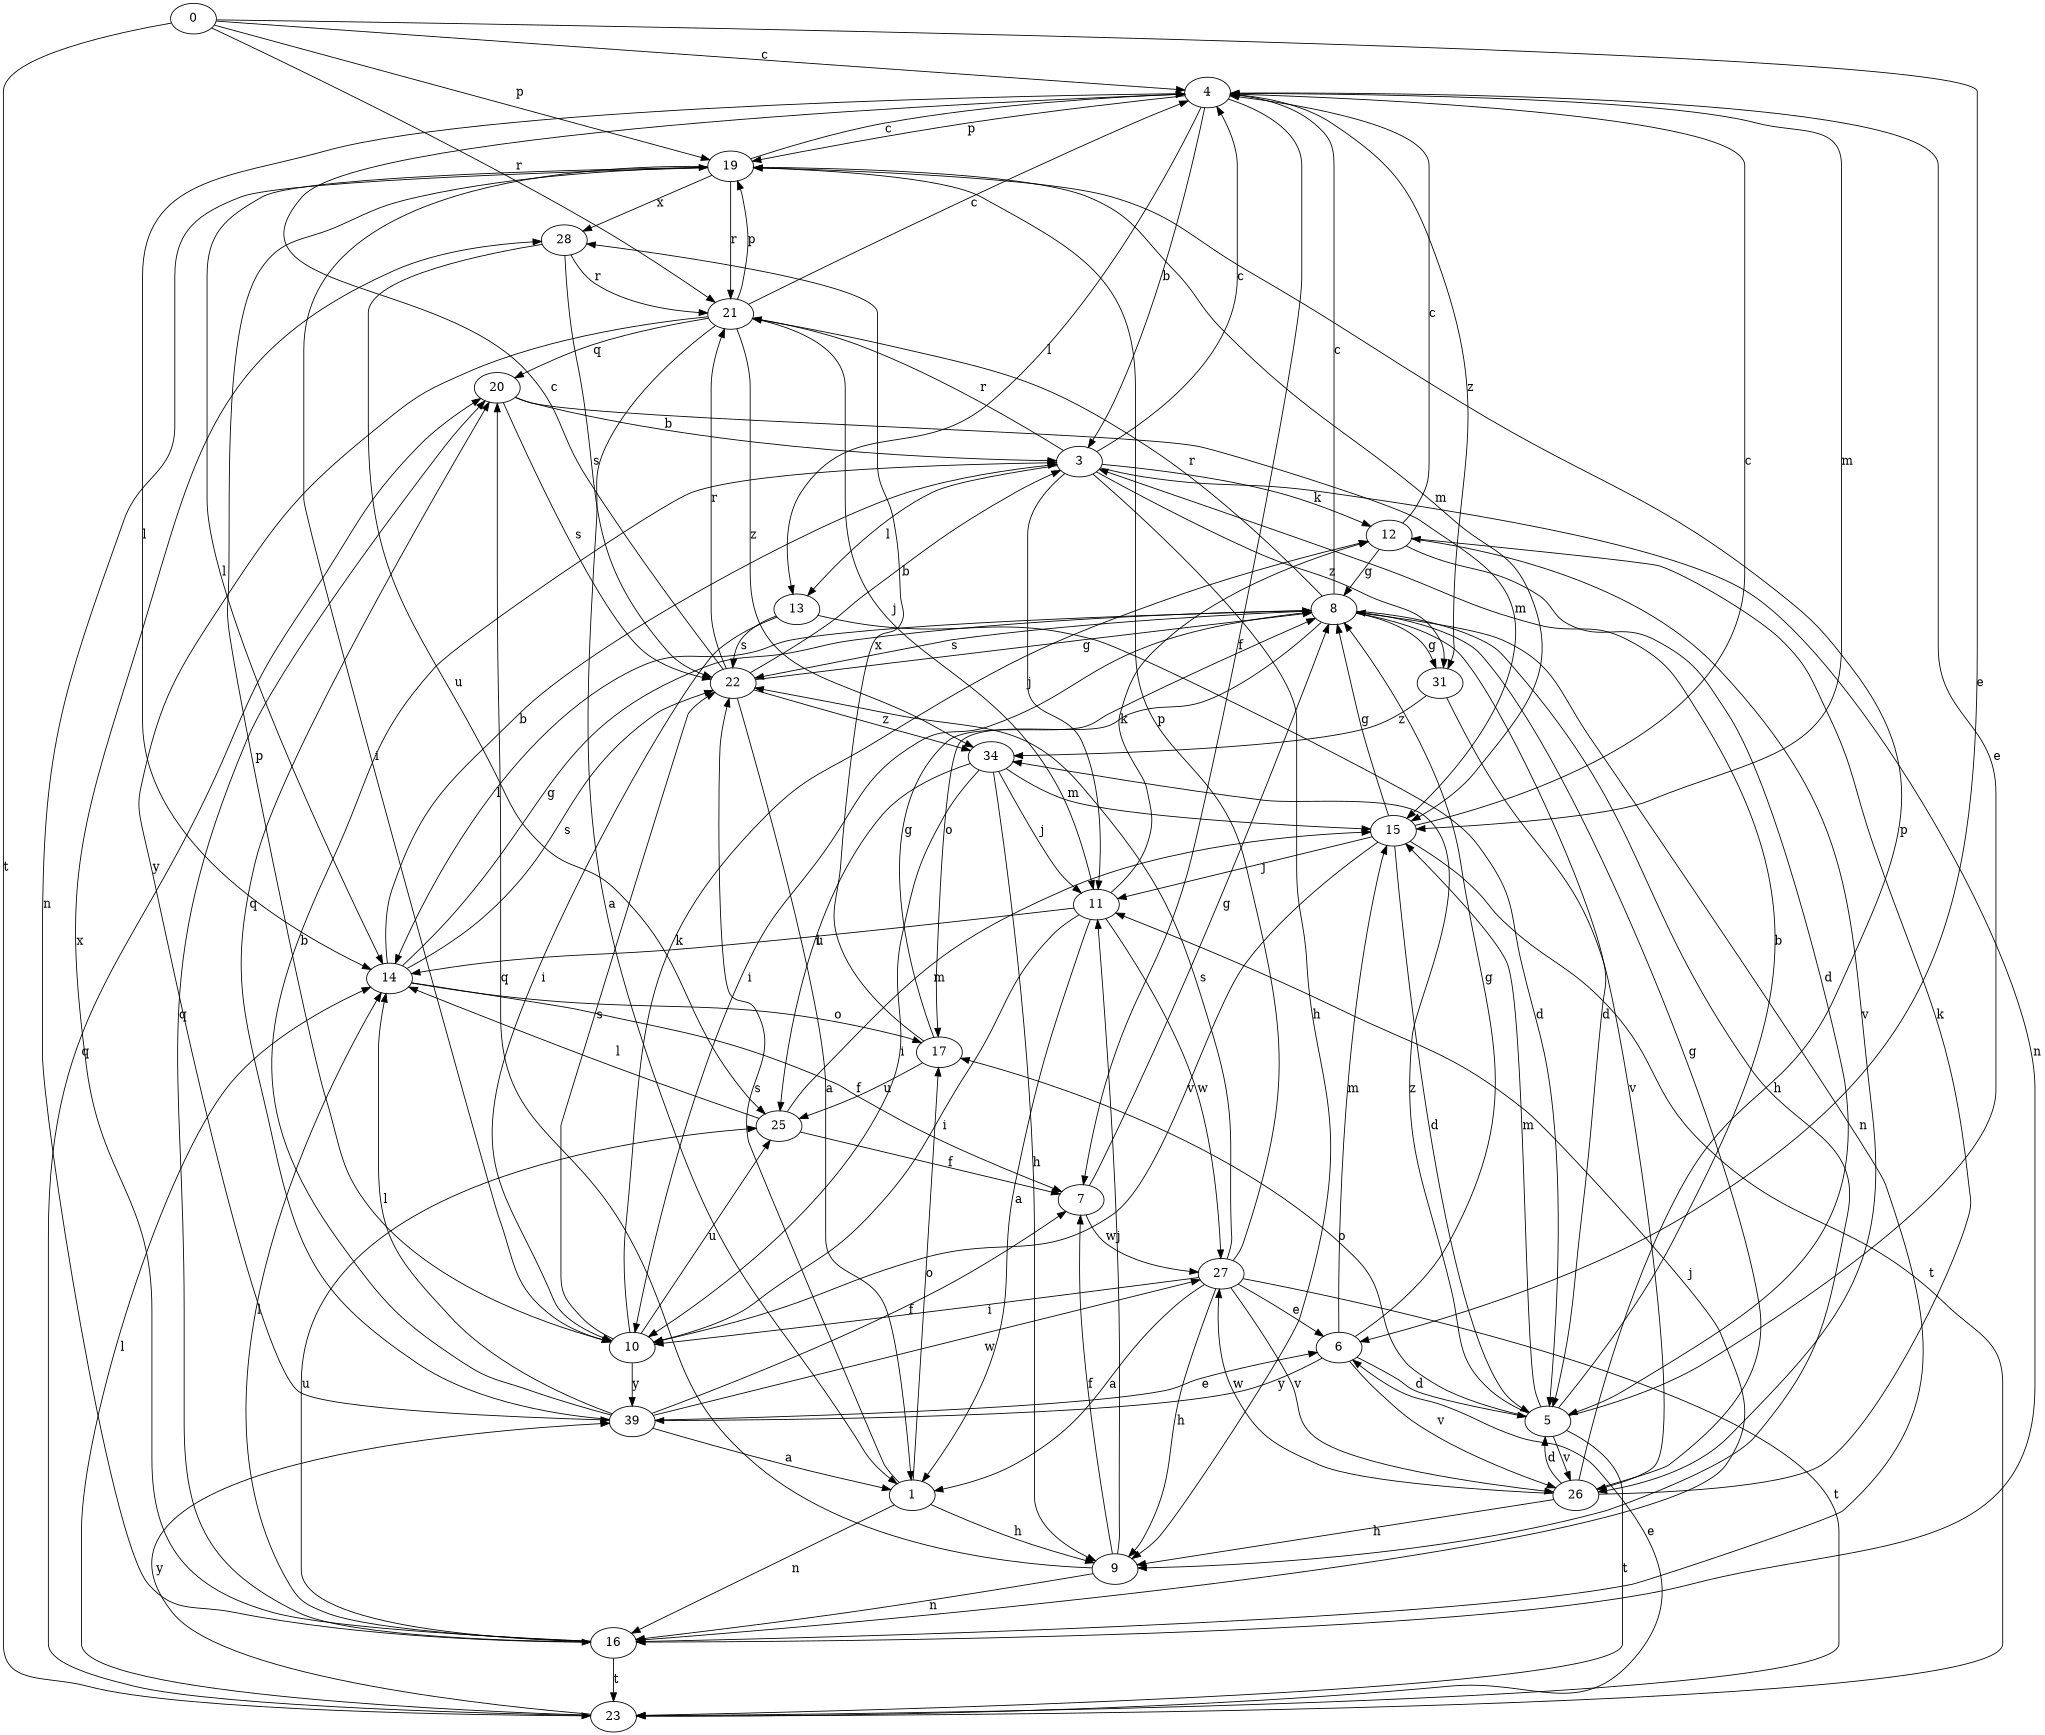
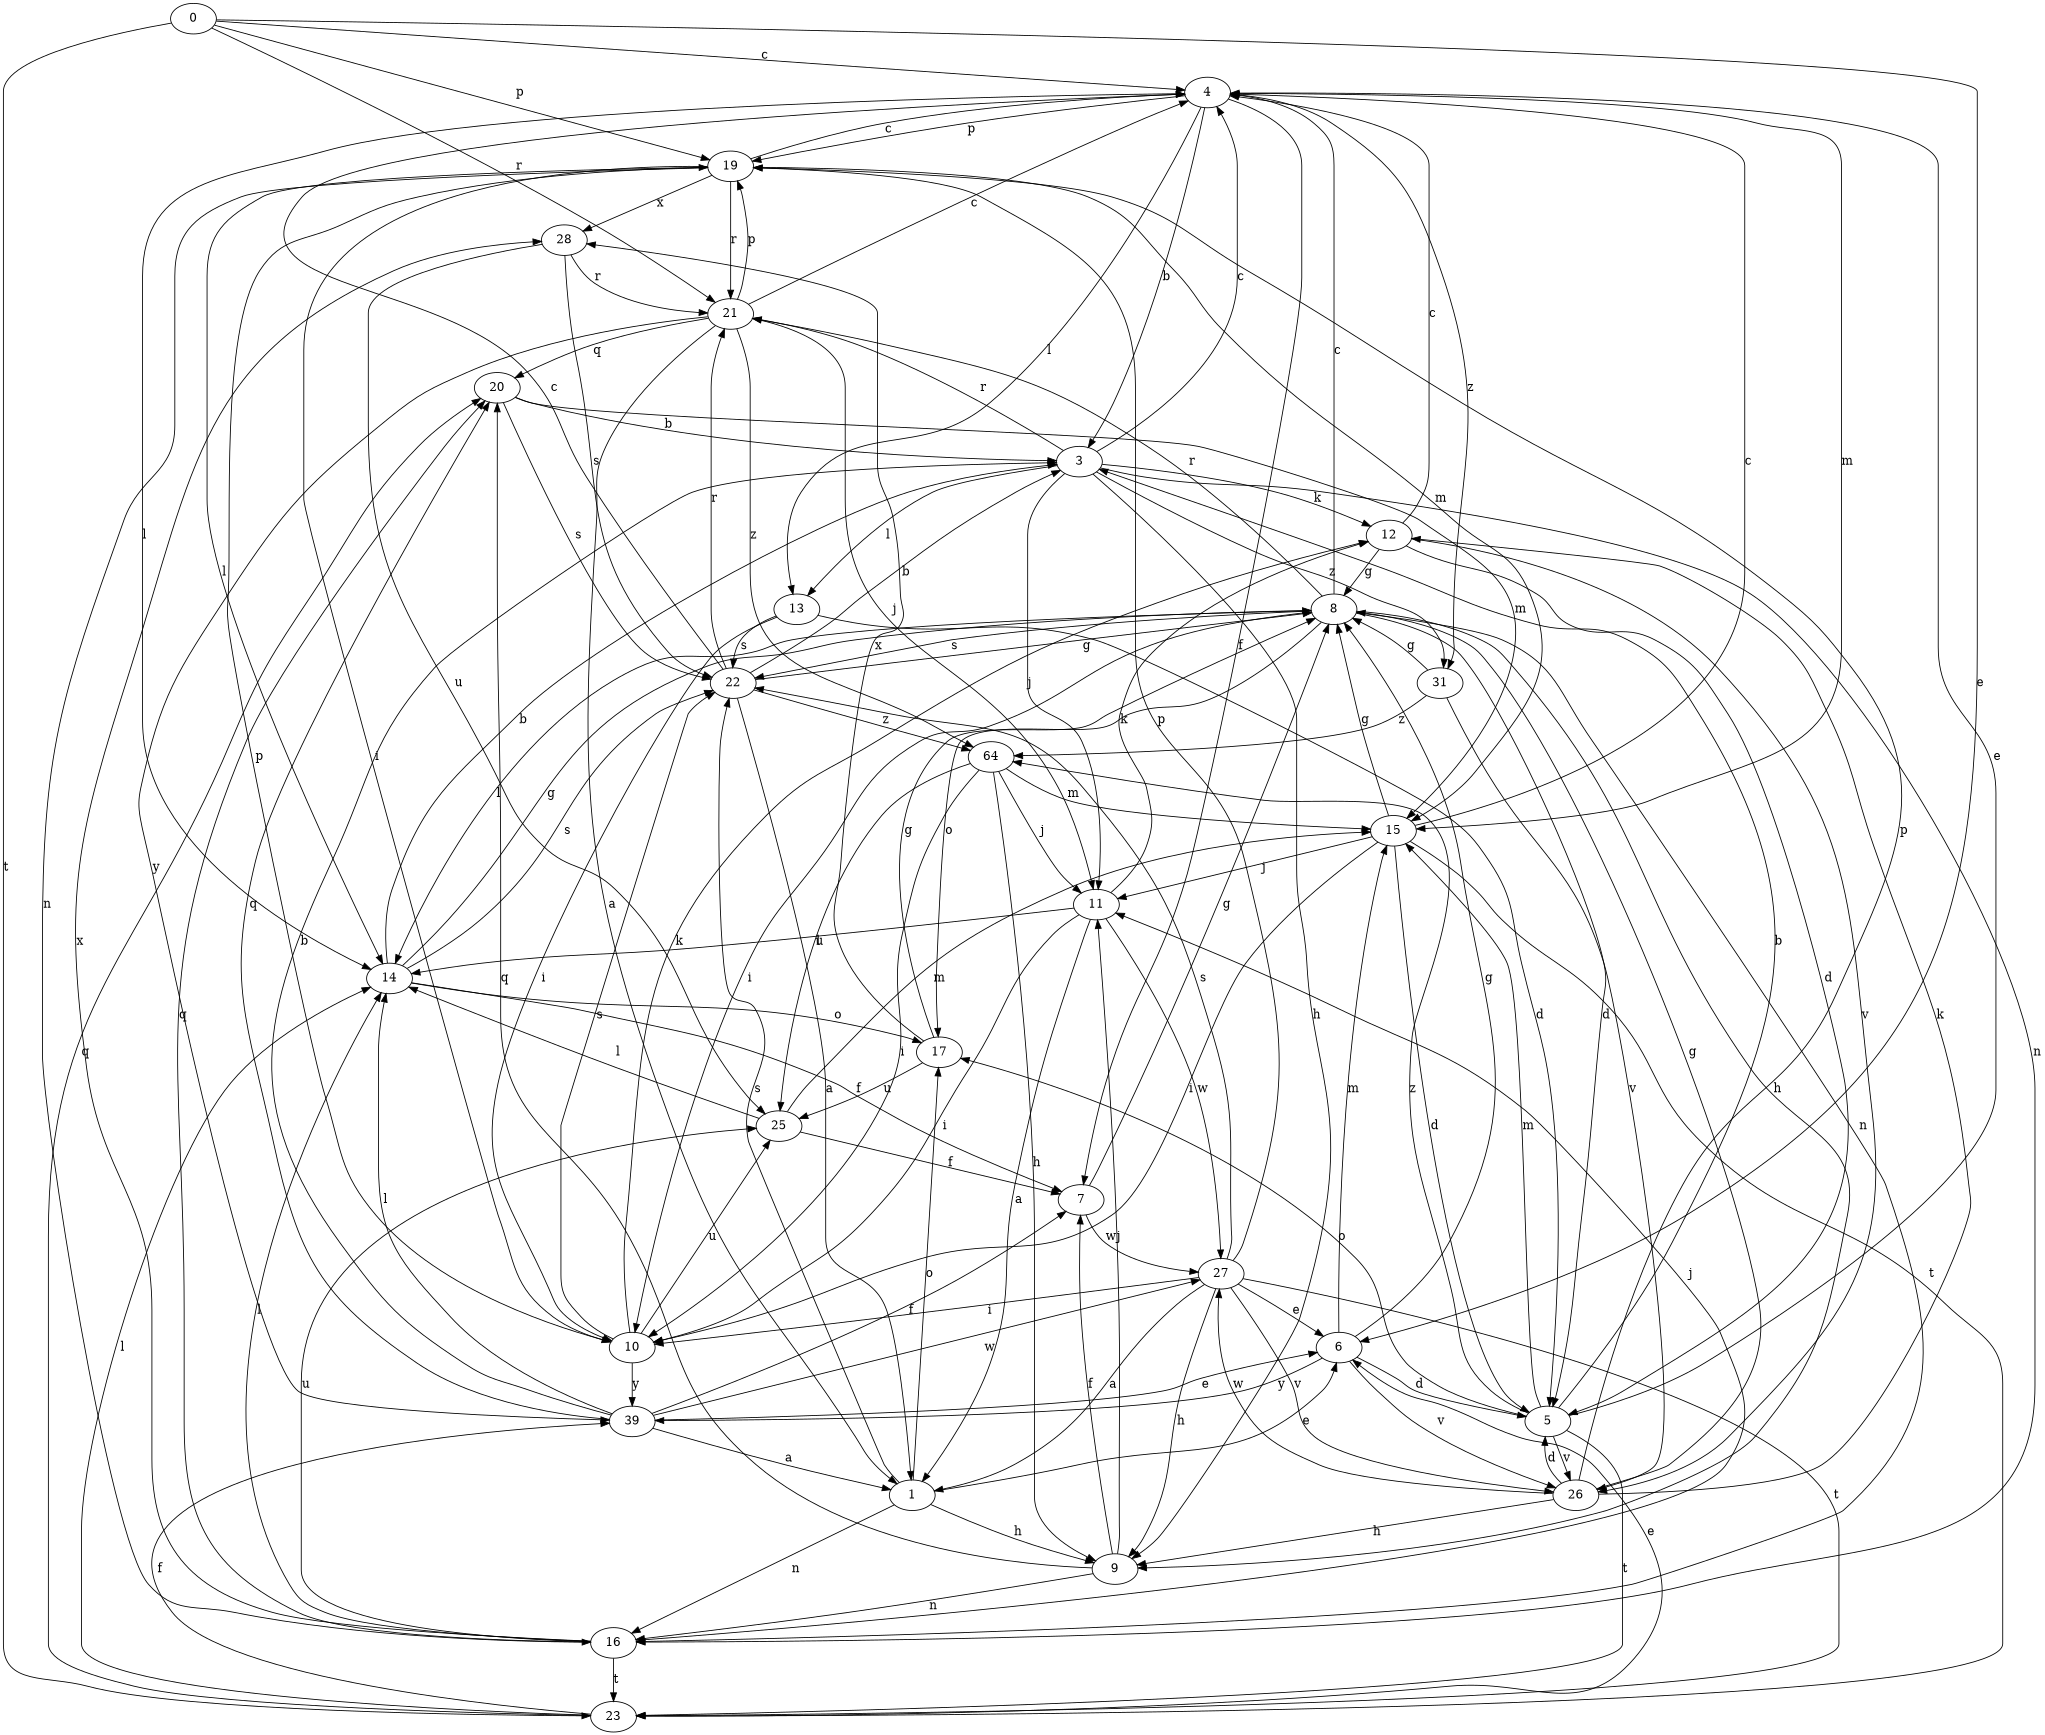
(1407, 631) -> (1396, 643)
(991, 757) -> (991, 757)
(1191, 1089) -> (1191, 1089)
none -> (1146, 1454)
(160, 1569) -> (160, 1569)
